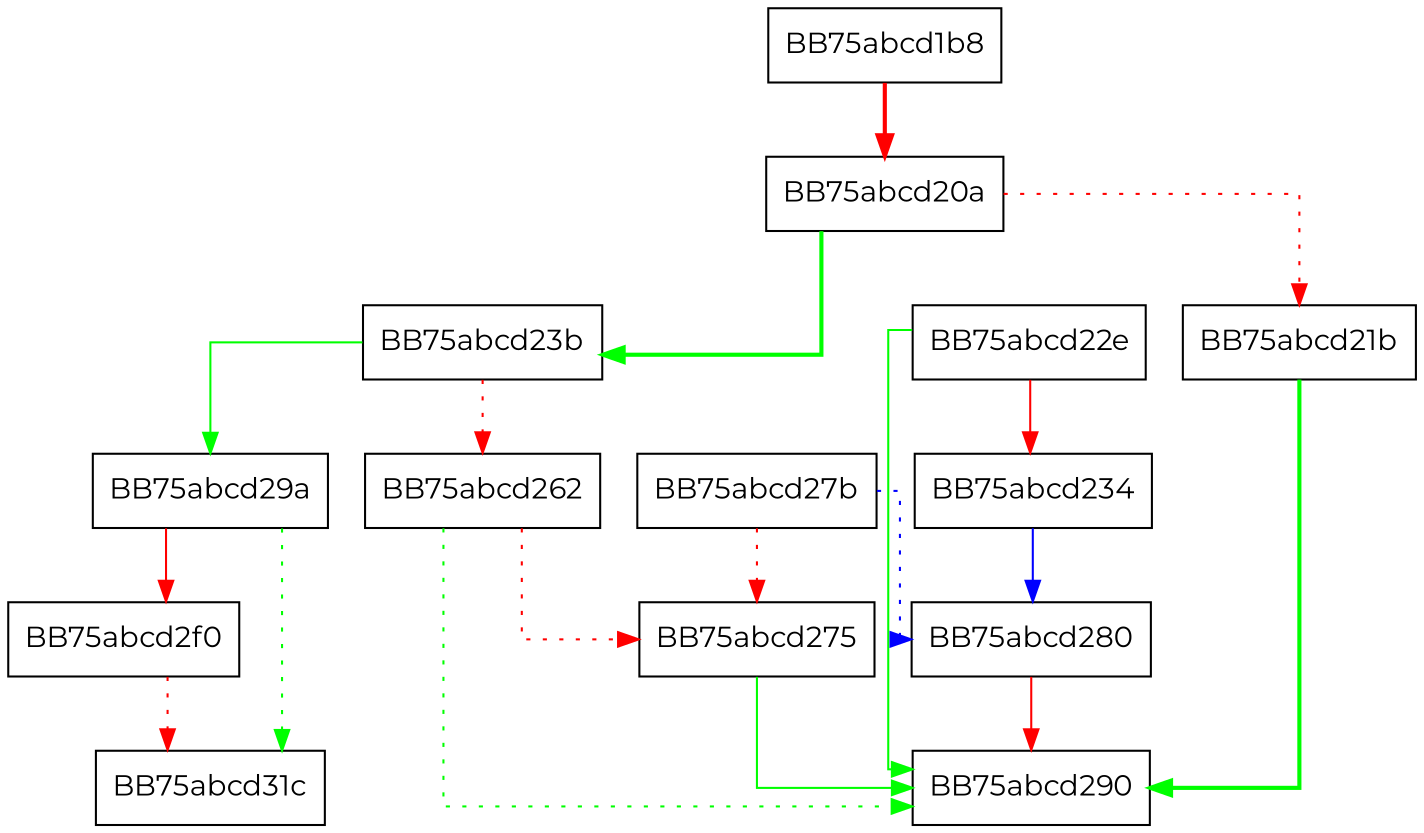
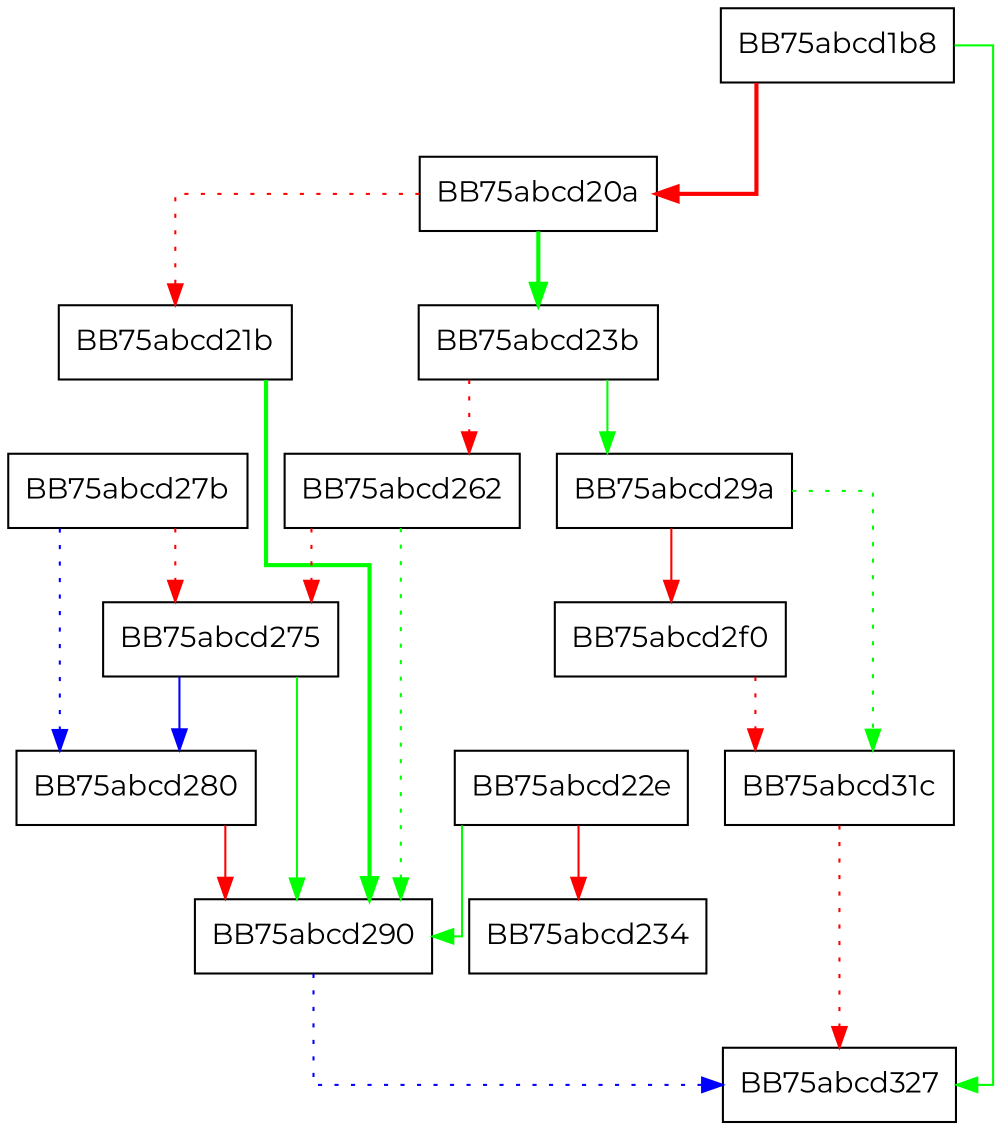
(1033, 555) -> (179, 703)
none -> (839, 1085)
